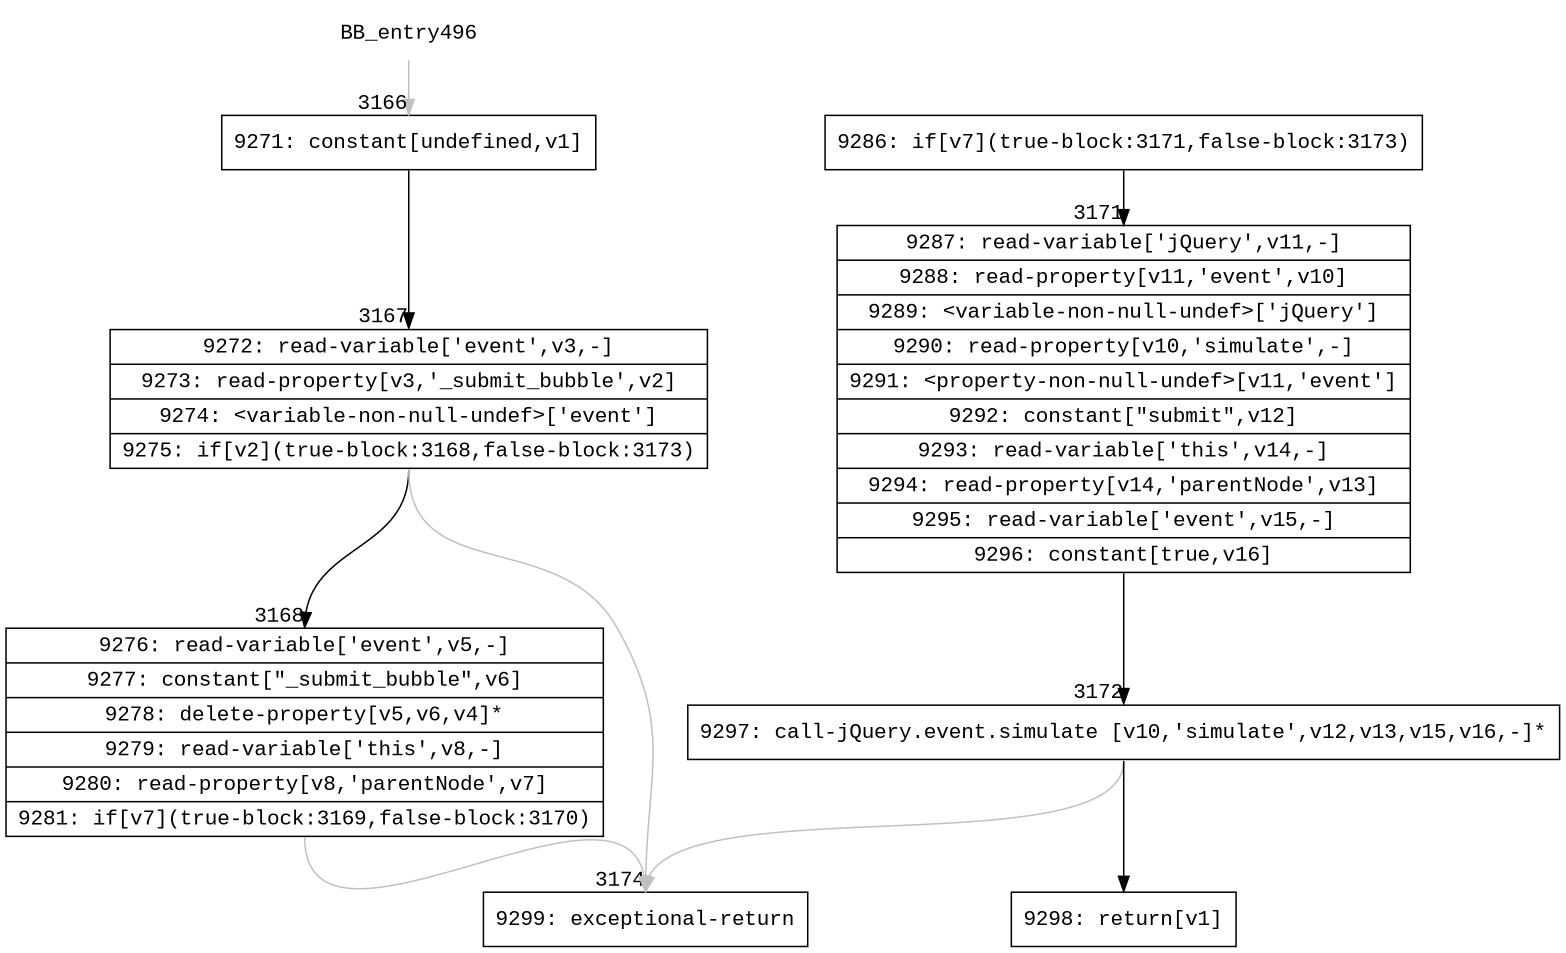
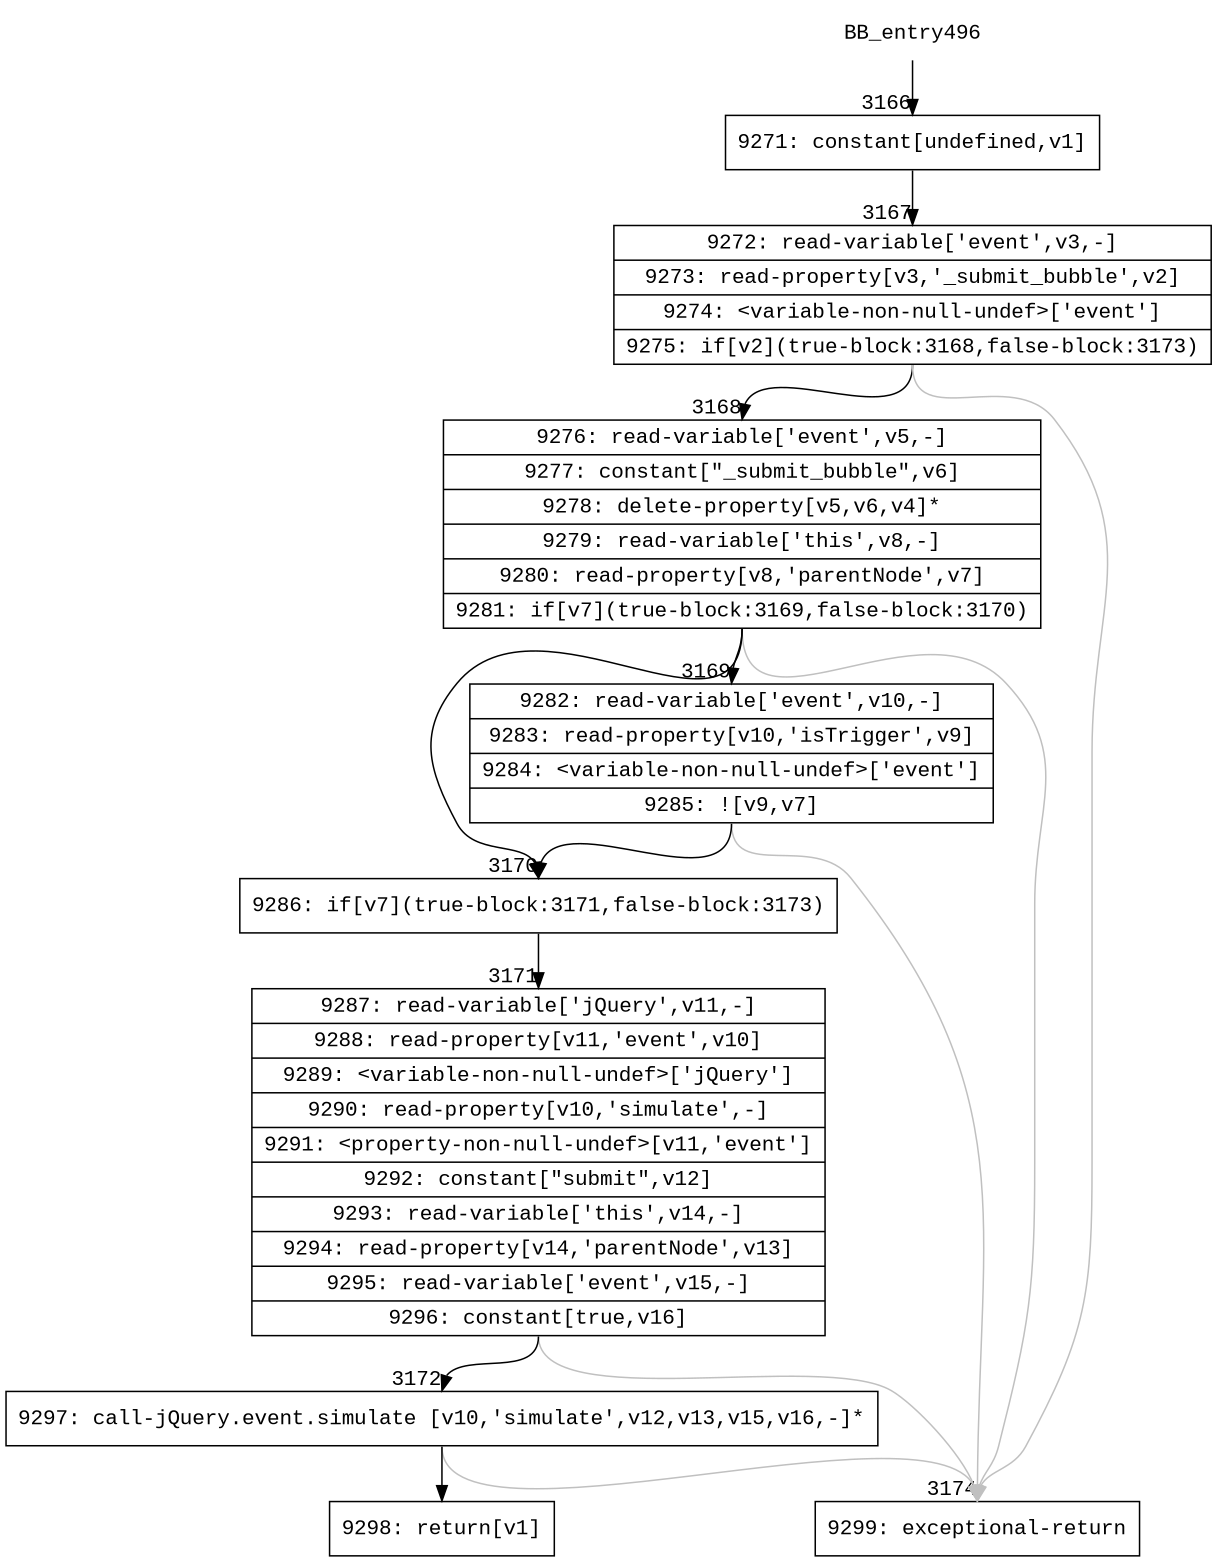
(409, 80) -> (913, 80)
none -> (492, 658)
none -> (732, 753)
none -> (771, 1377)
